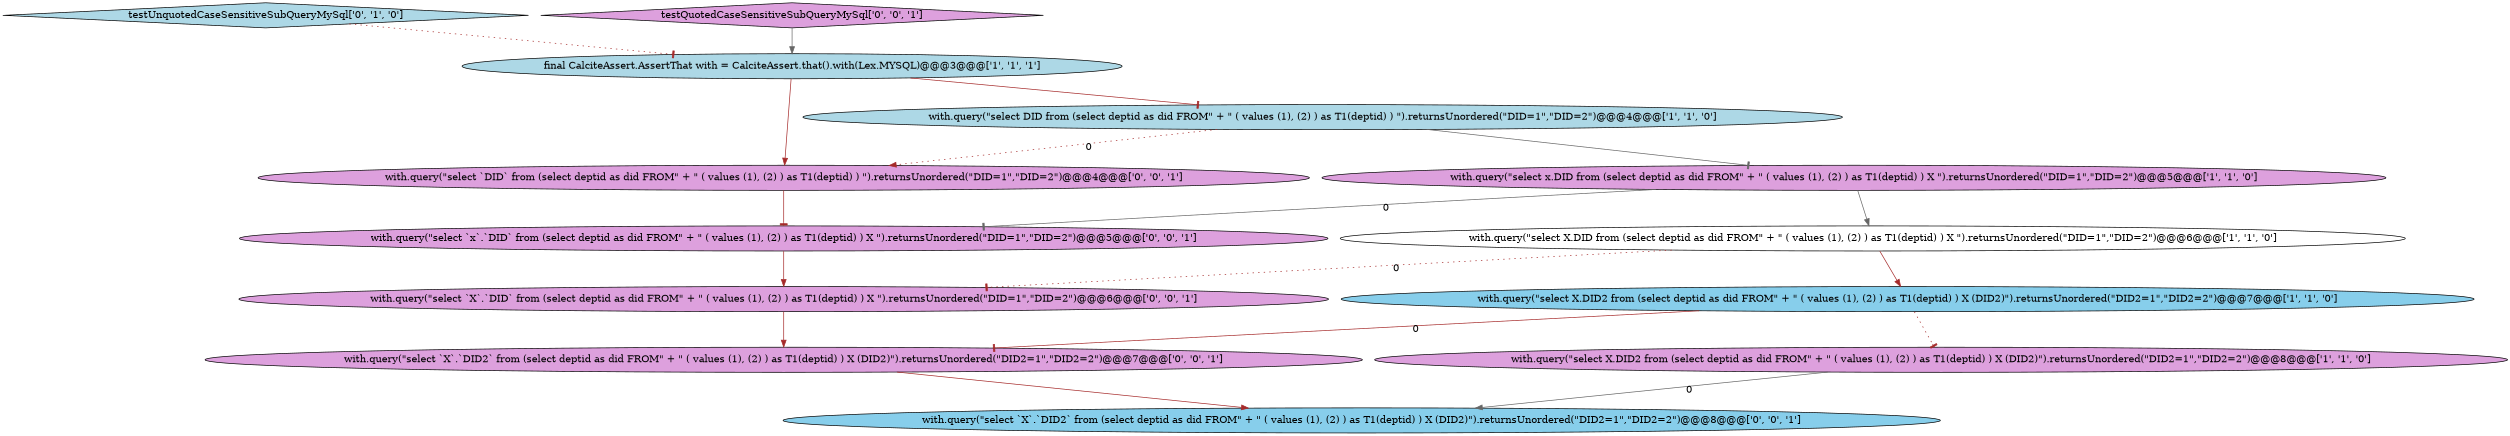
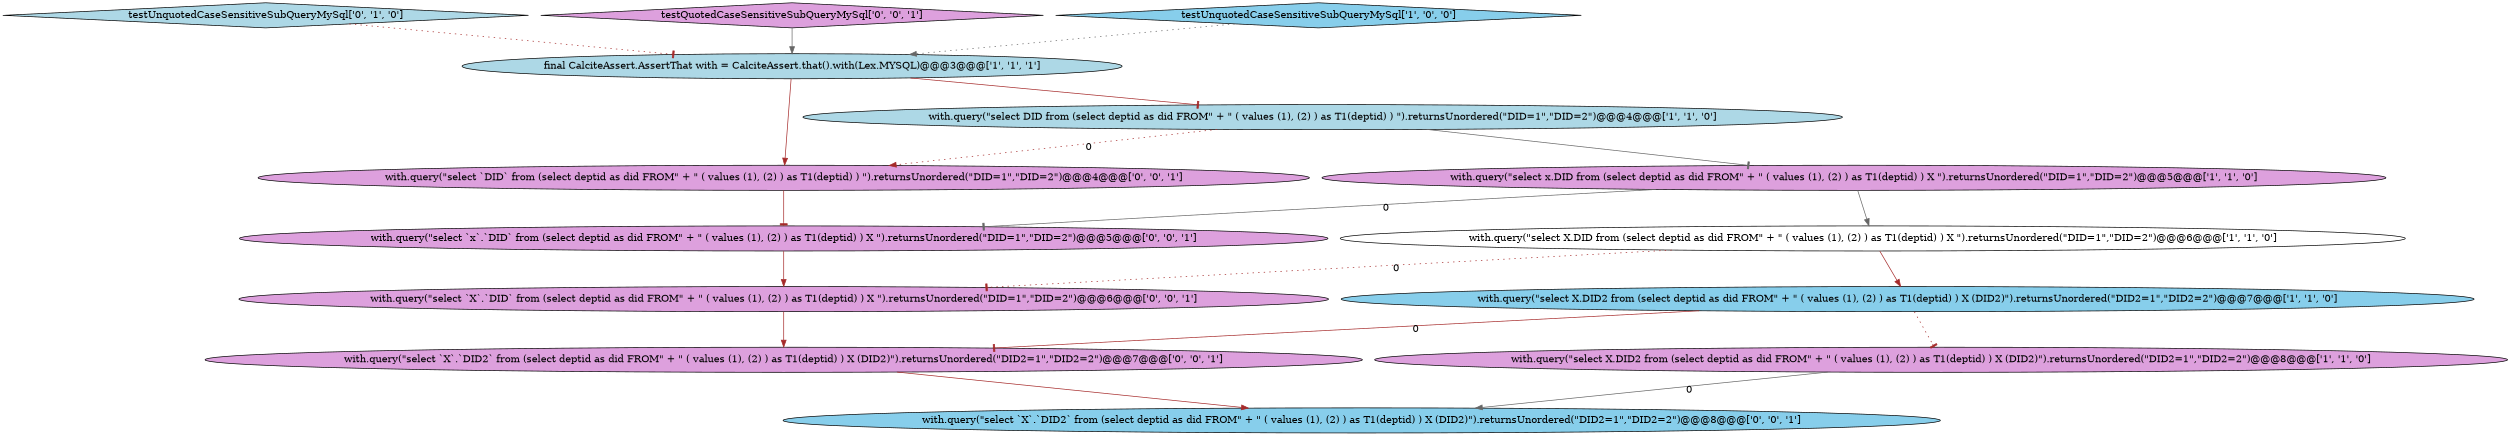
none -> (1318, 15)
